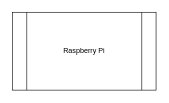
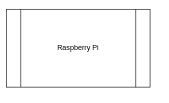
(84, 51) -> (78, 48)
